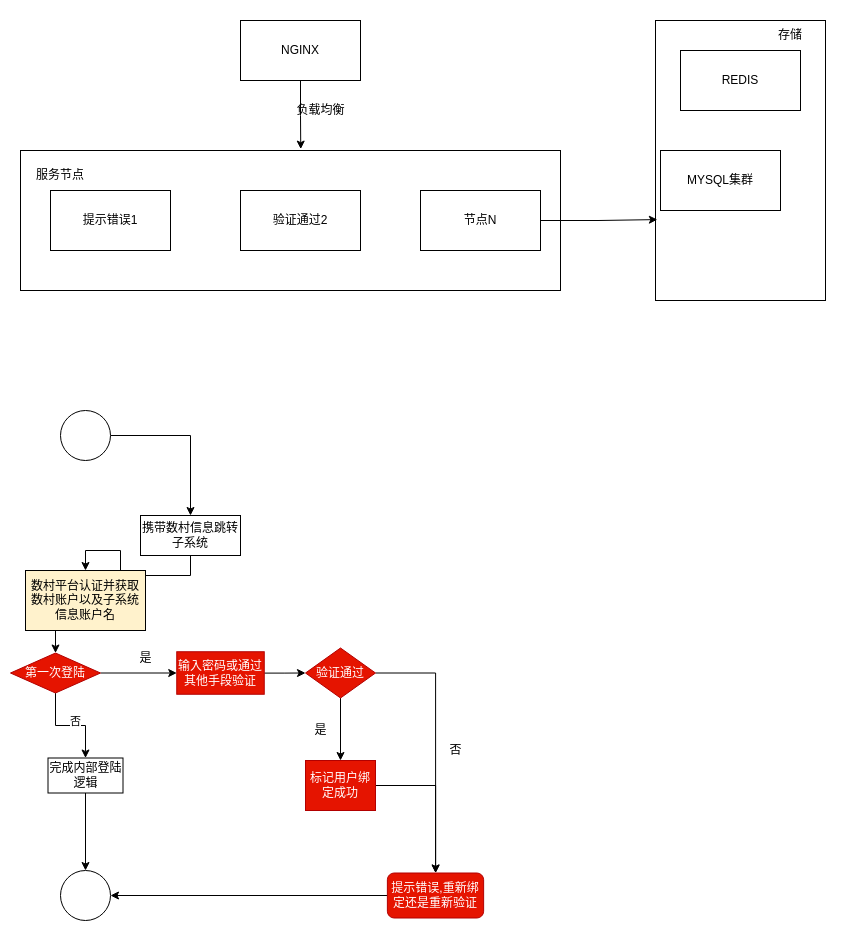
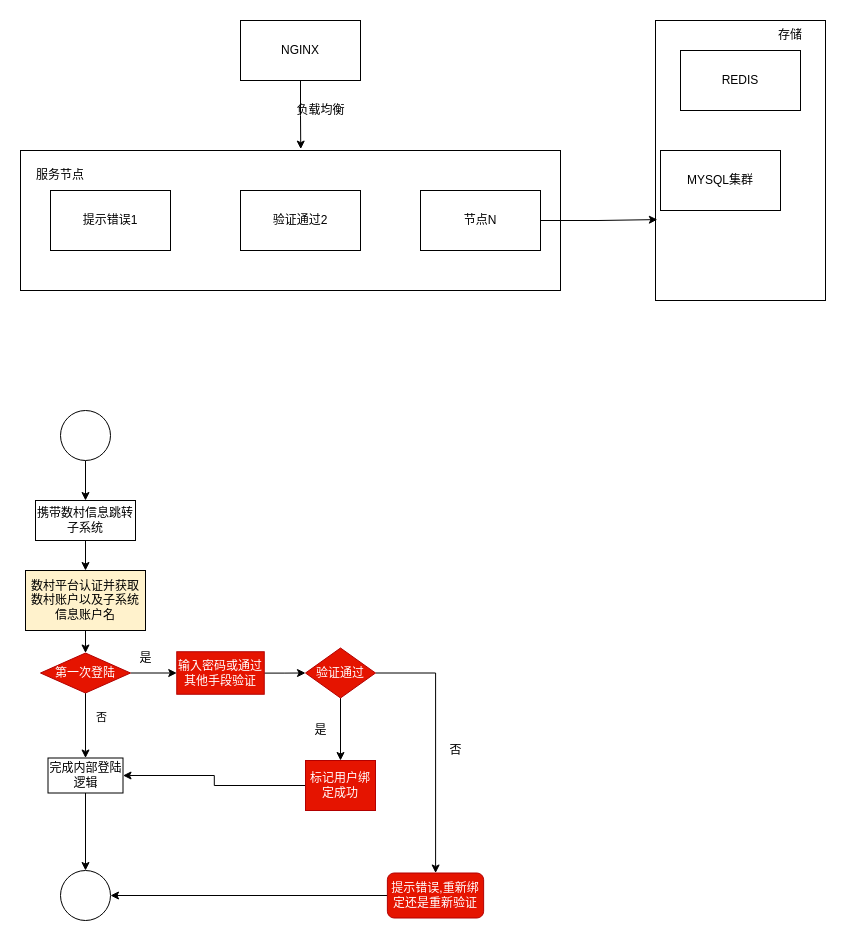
(191, 536) -> (86, 521)
(56, 673) -> (86, 673)
(404, 786) -> (214, 785)
